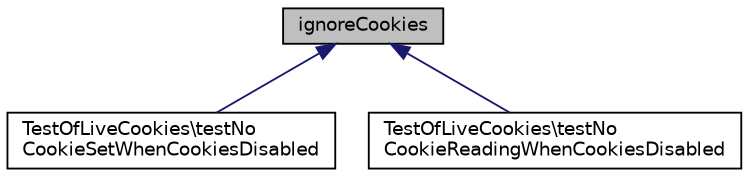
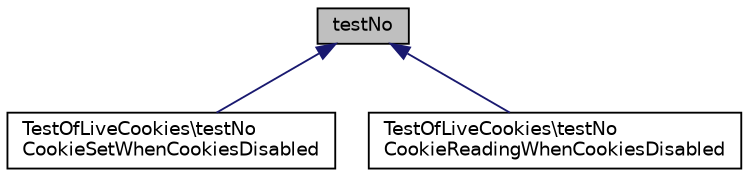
(363, 26) -> (363, 26)
